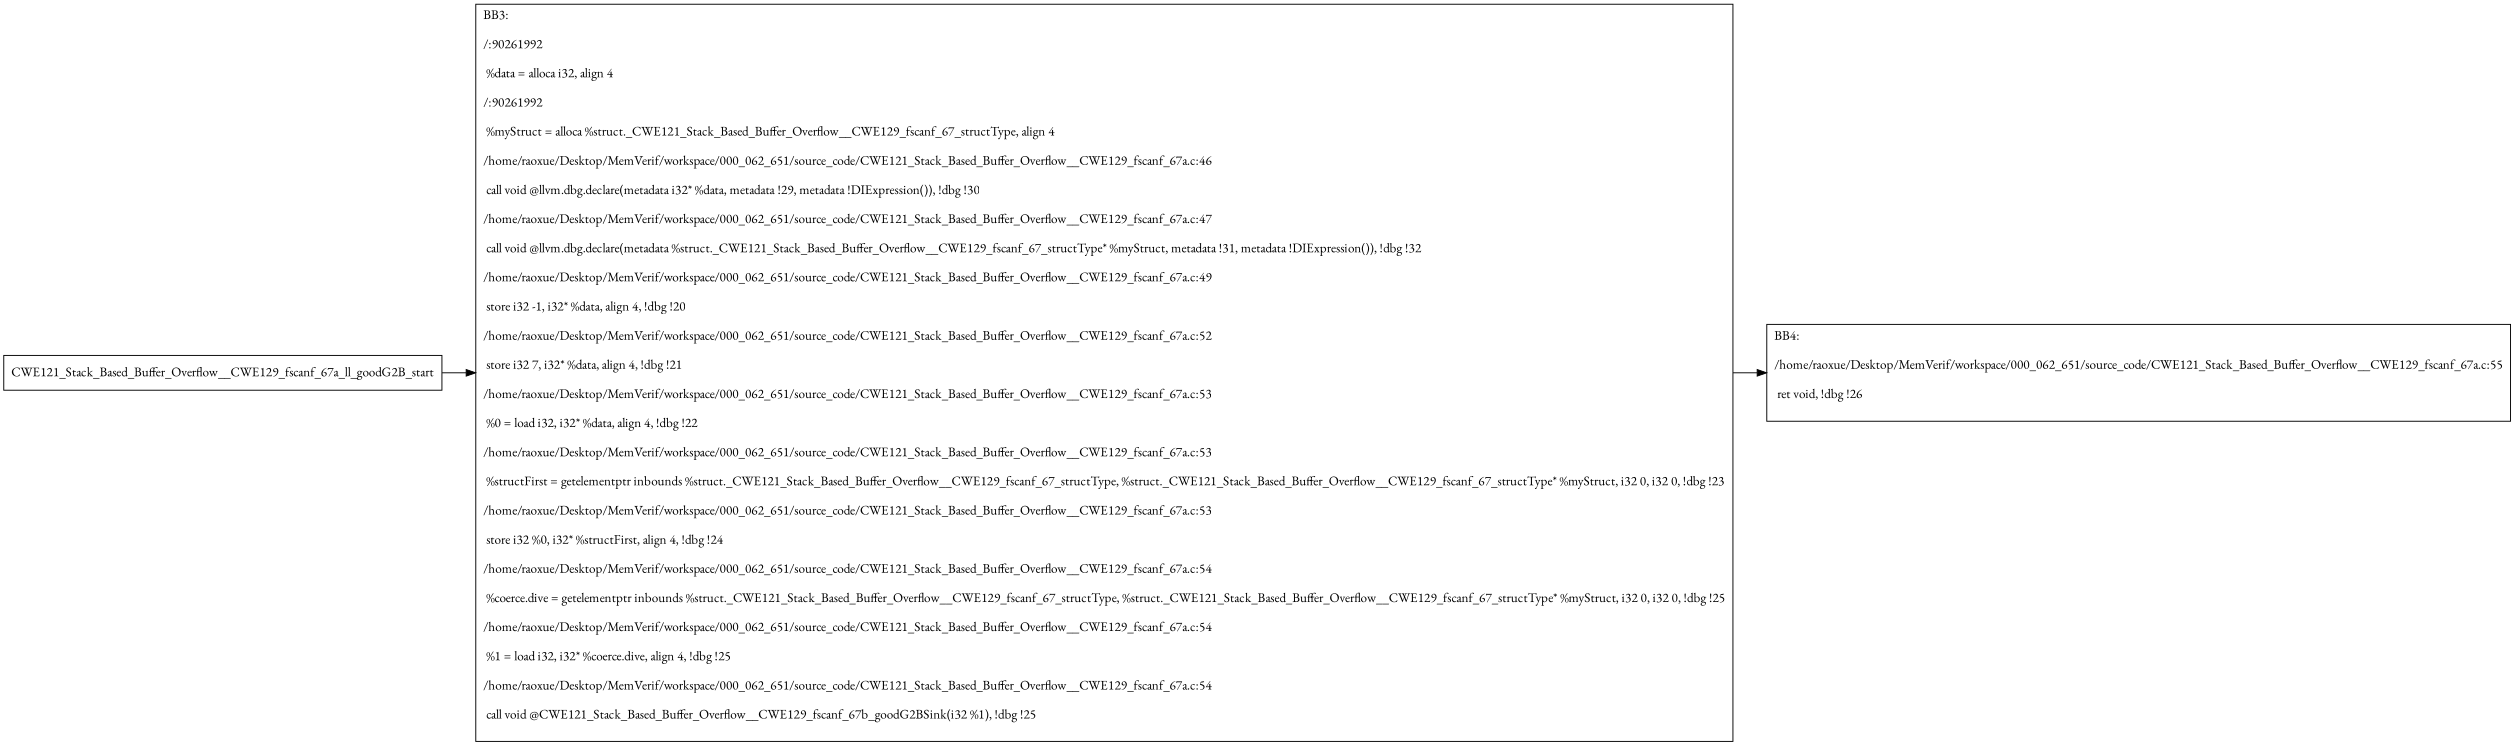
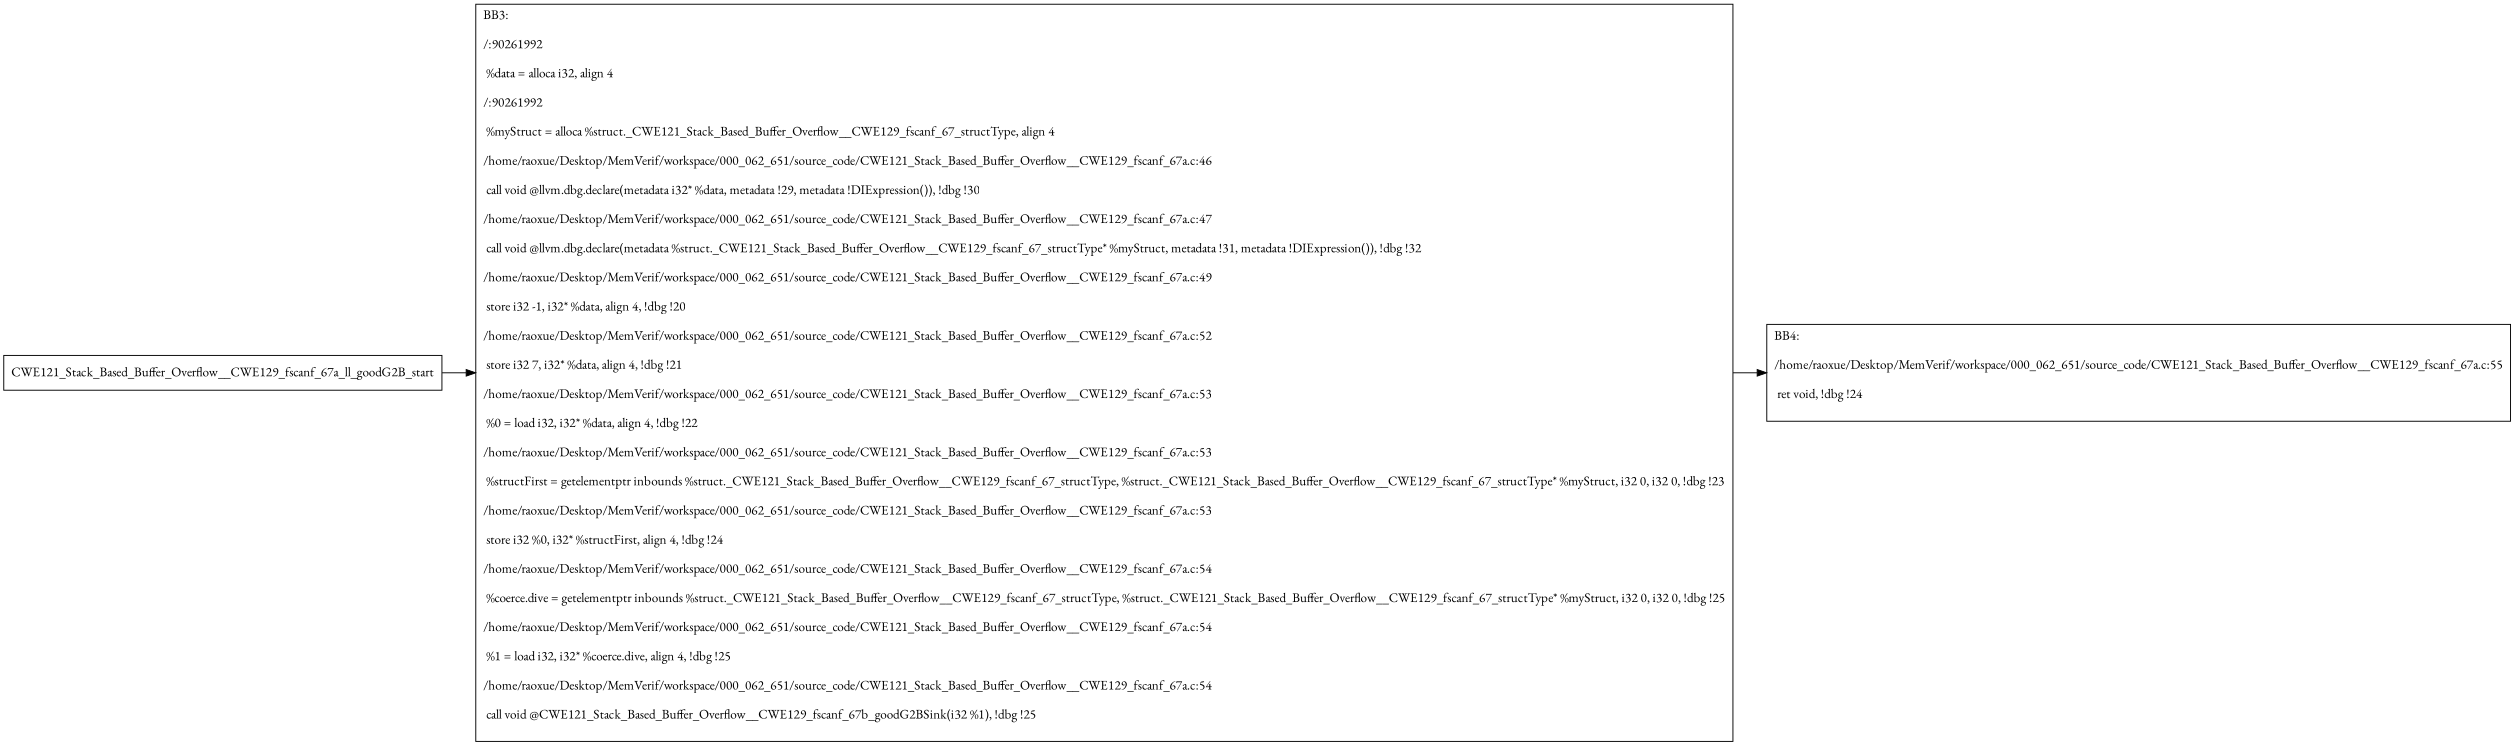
(1818, 394) -> (1818, 394)
